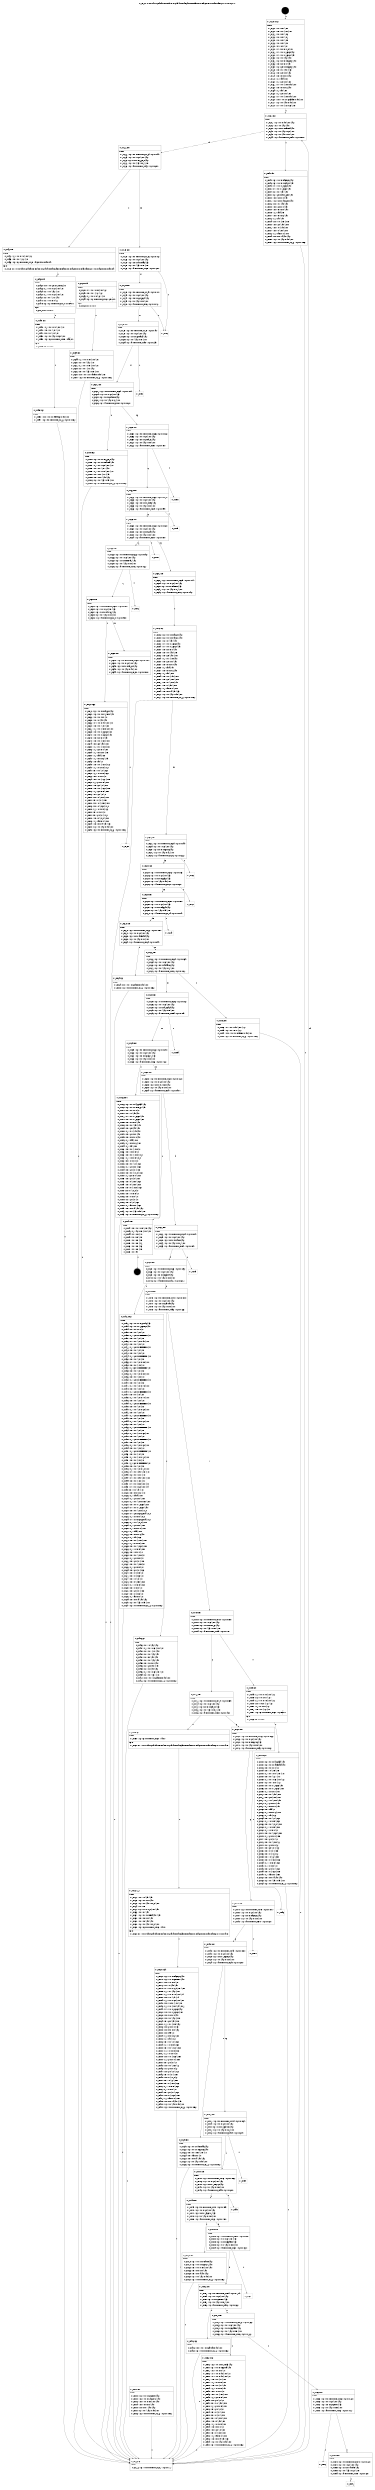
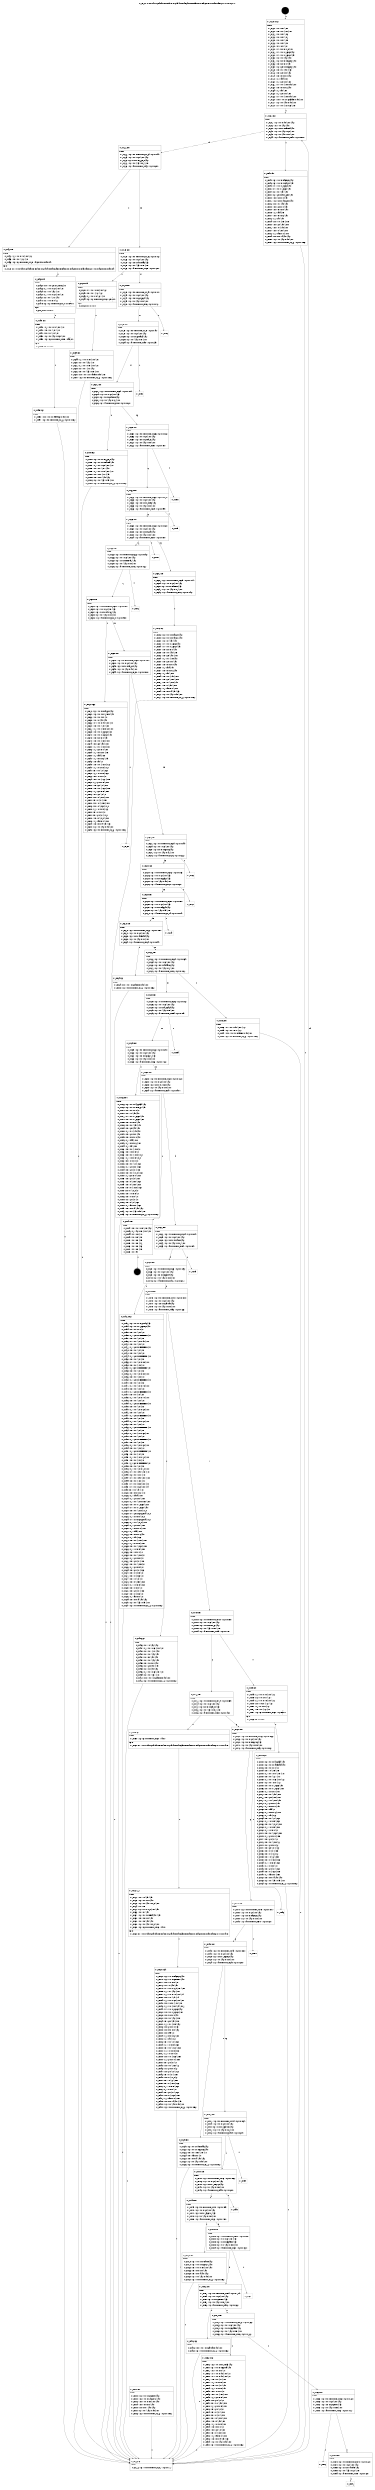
(168, 300) -> (119, 276)
(169, 767) -> (147, 754)
